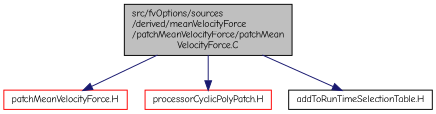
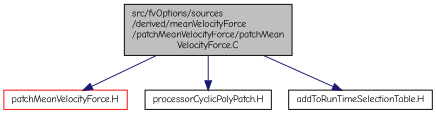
(208, 100) -> (208, 100)
